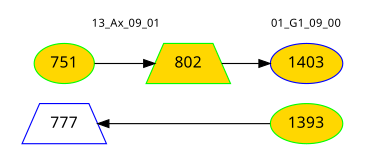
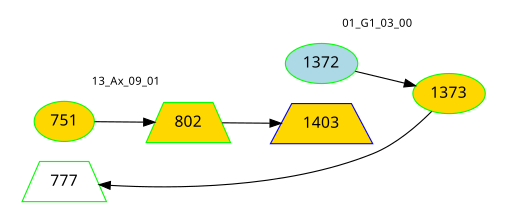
(307, 24) -> (378, 24)
(307, 63) -> (322, 124)
none -> (322, 63)
(64, 124) -> (64, 182)
(307, 124) -> (449, 94)
